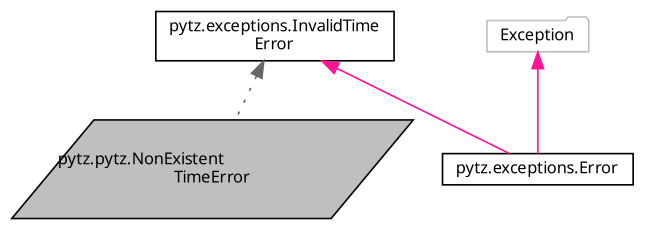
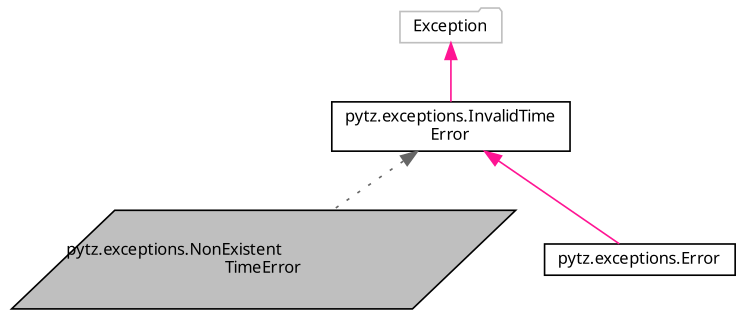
(538, 111) -> (451, 81)
(213, 169) -> (264, 260)
